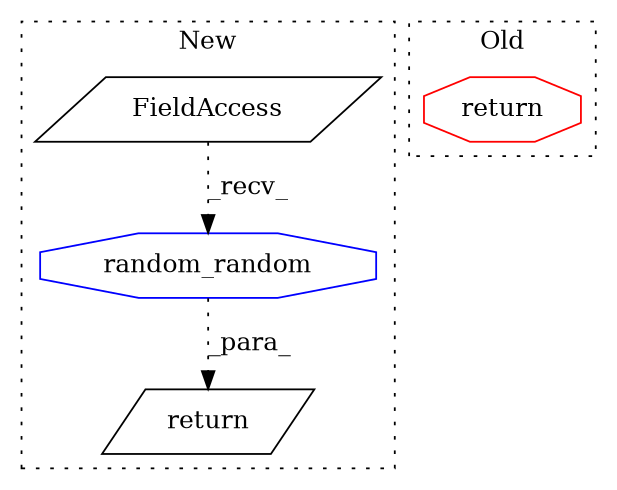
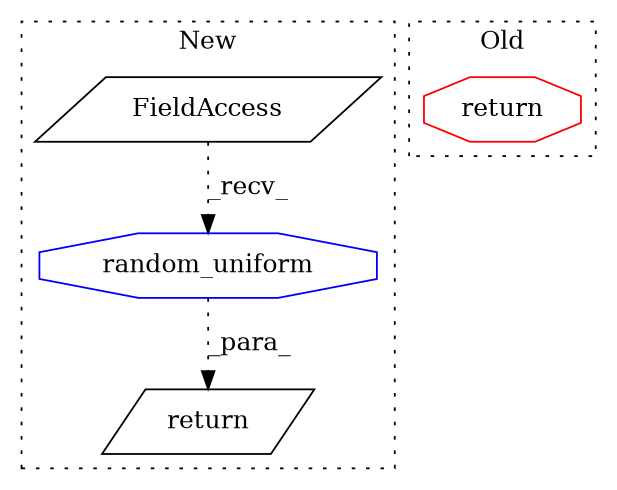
(208, 266) -> (208, 266)
